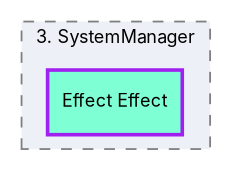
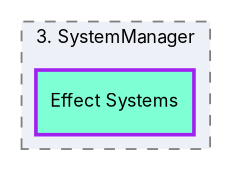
(115, 102) -> (115, 102)
